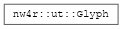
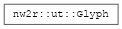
(61, 14) -> (61, 14)
